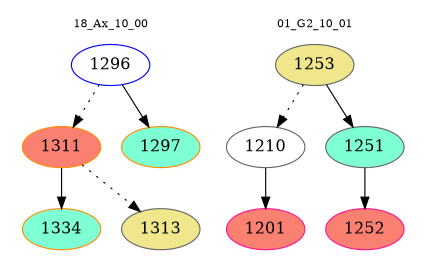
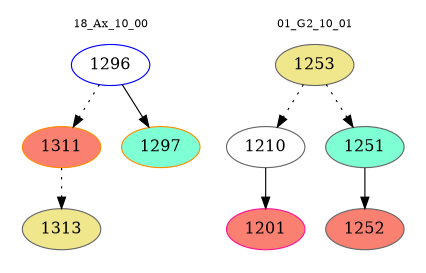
(337, 101) -> (337, 101)
(62, 229) -> none
(365, 229) -> (365, 229)
